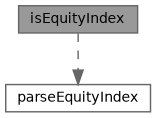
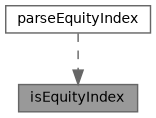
(78, 52) -> (78, 52)
